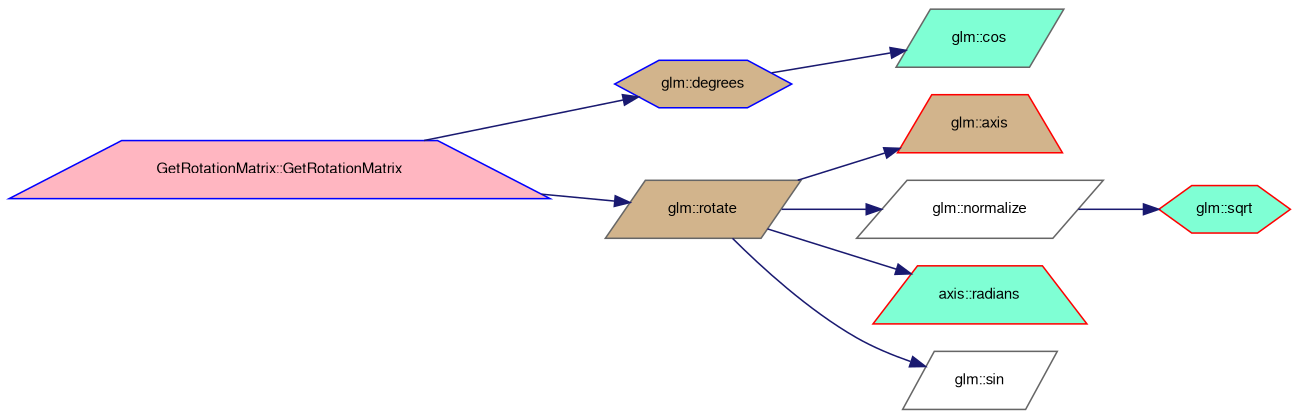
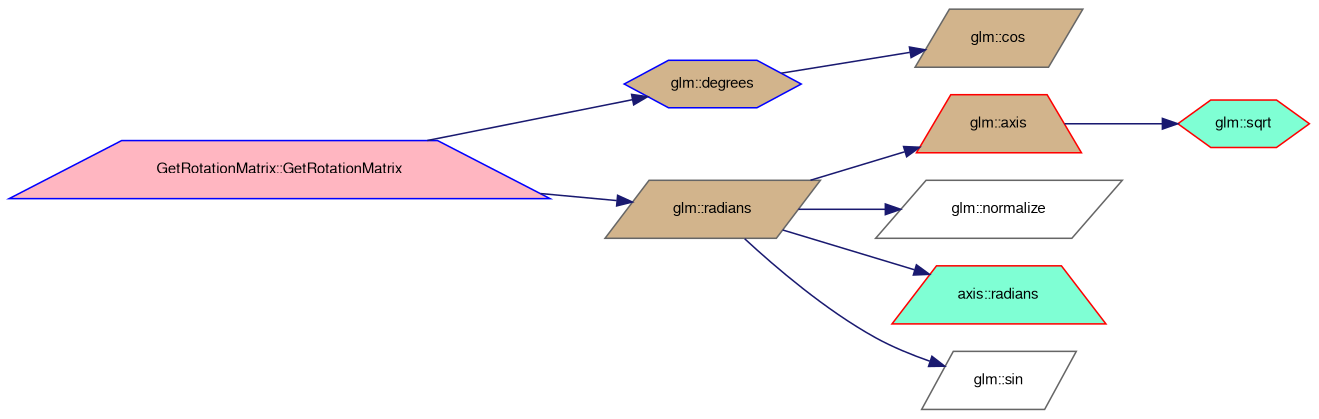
(980, 38) -> (999, 38)
(703, 209) -> (713, 209)
(1111, 209) -> (1113, 124)
